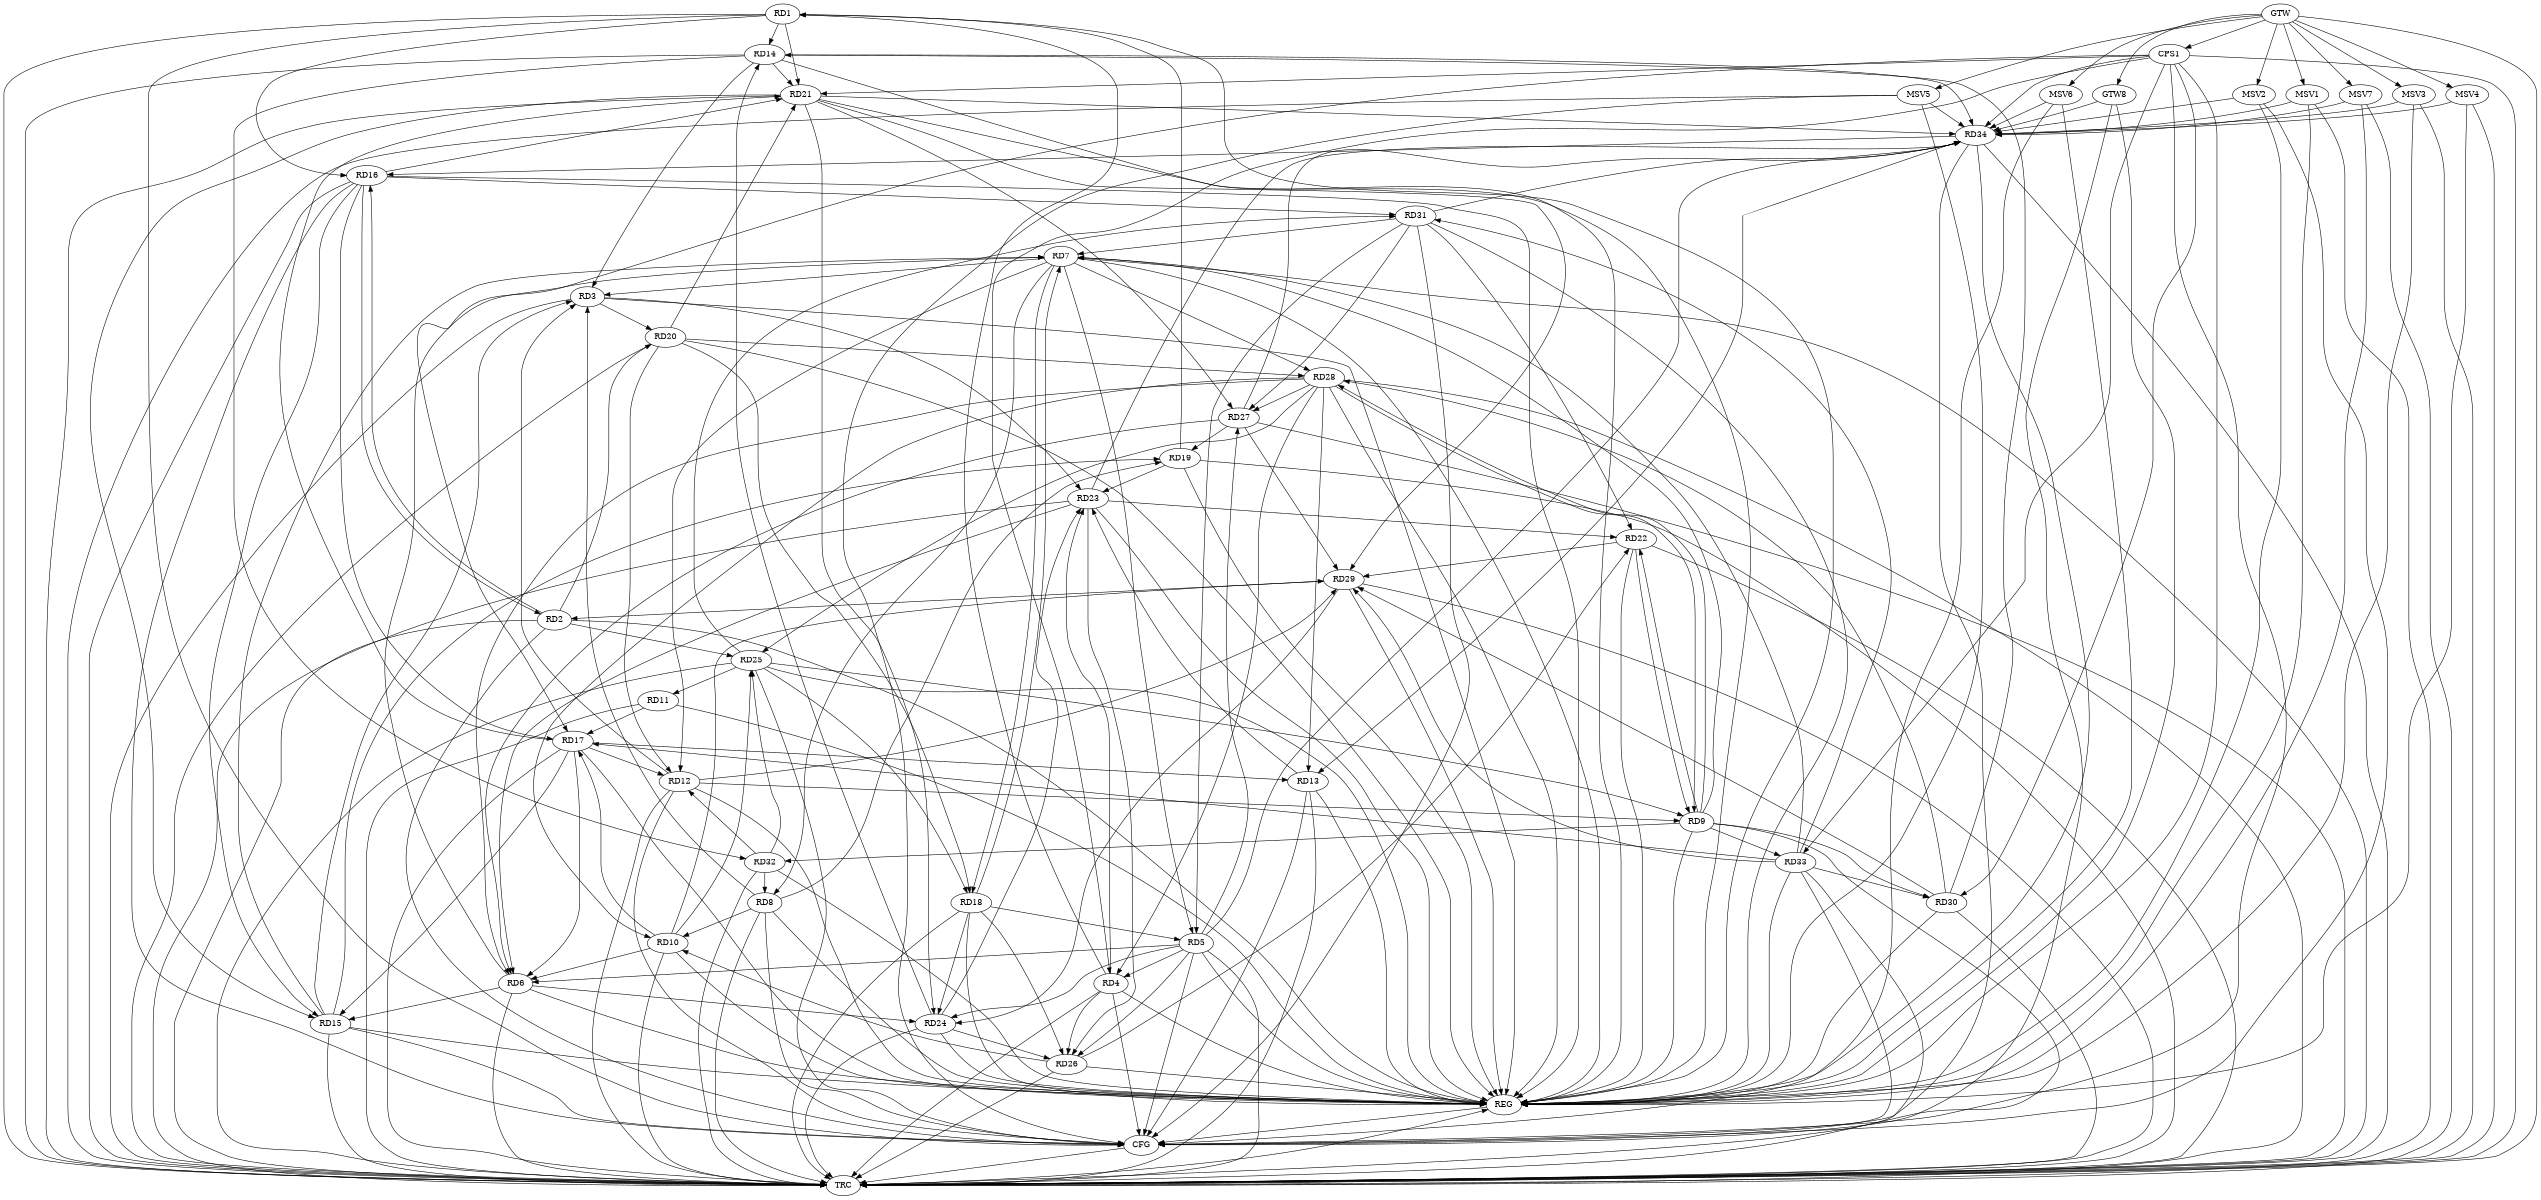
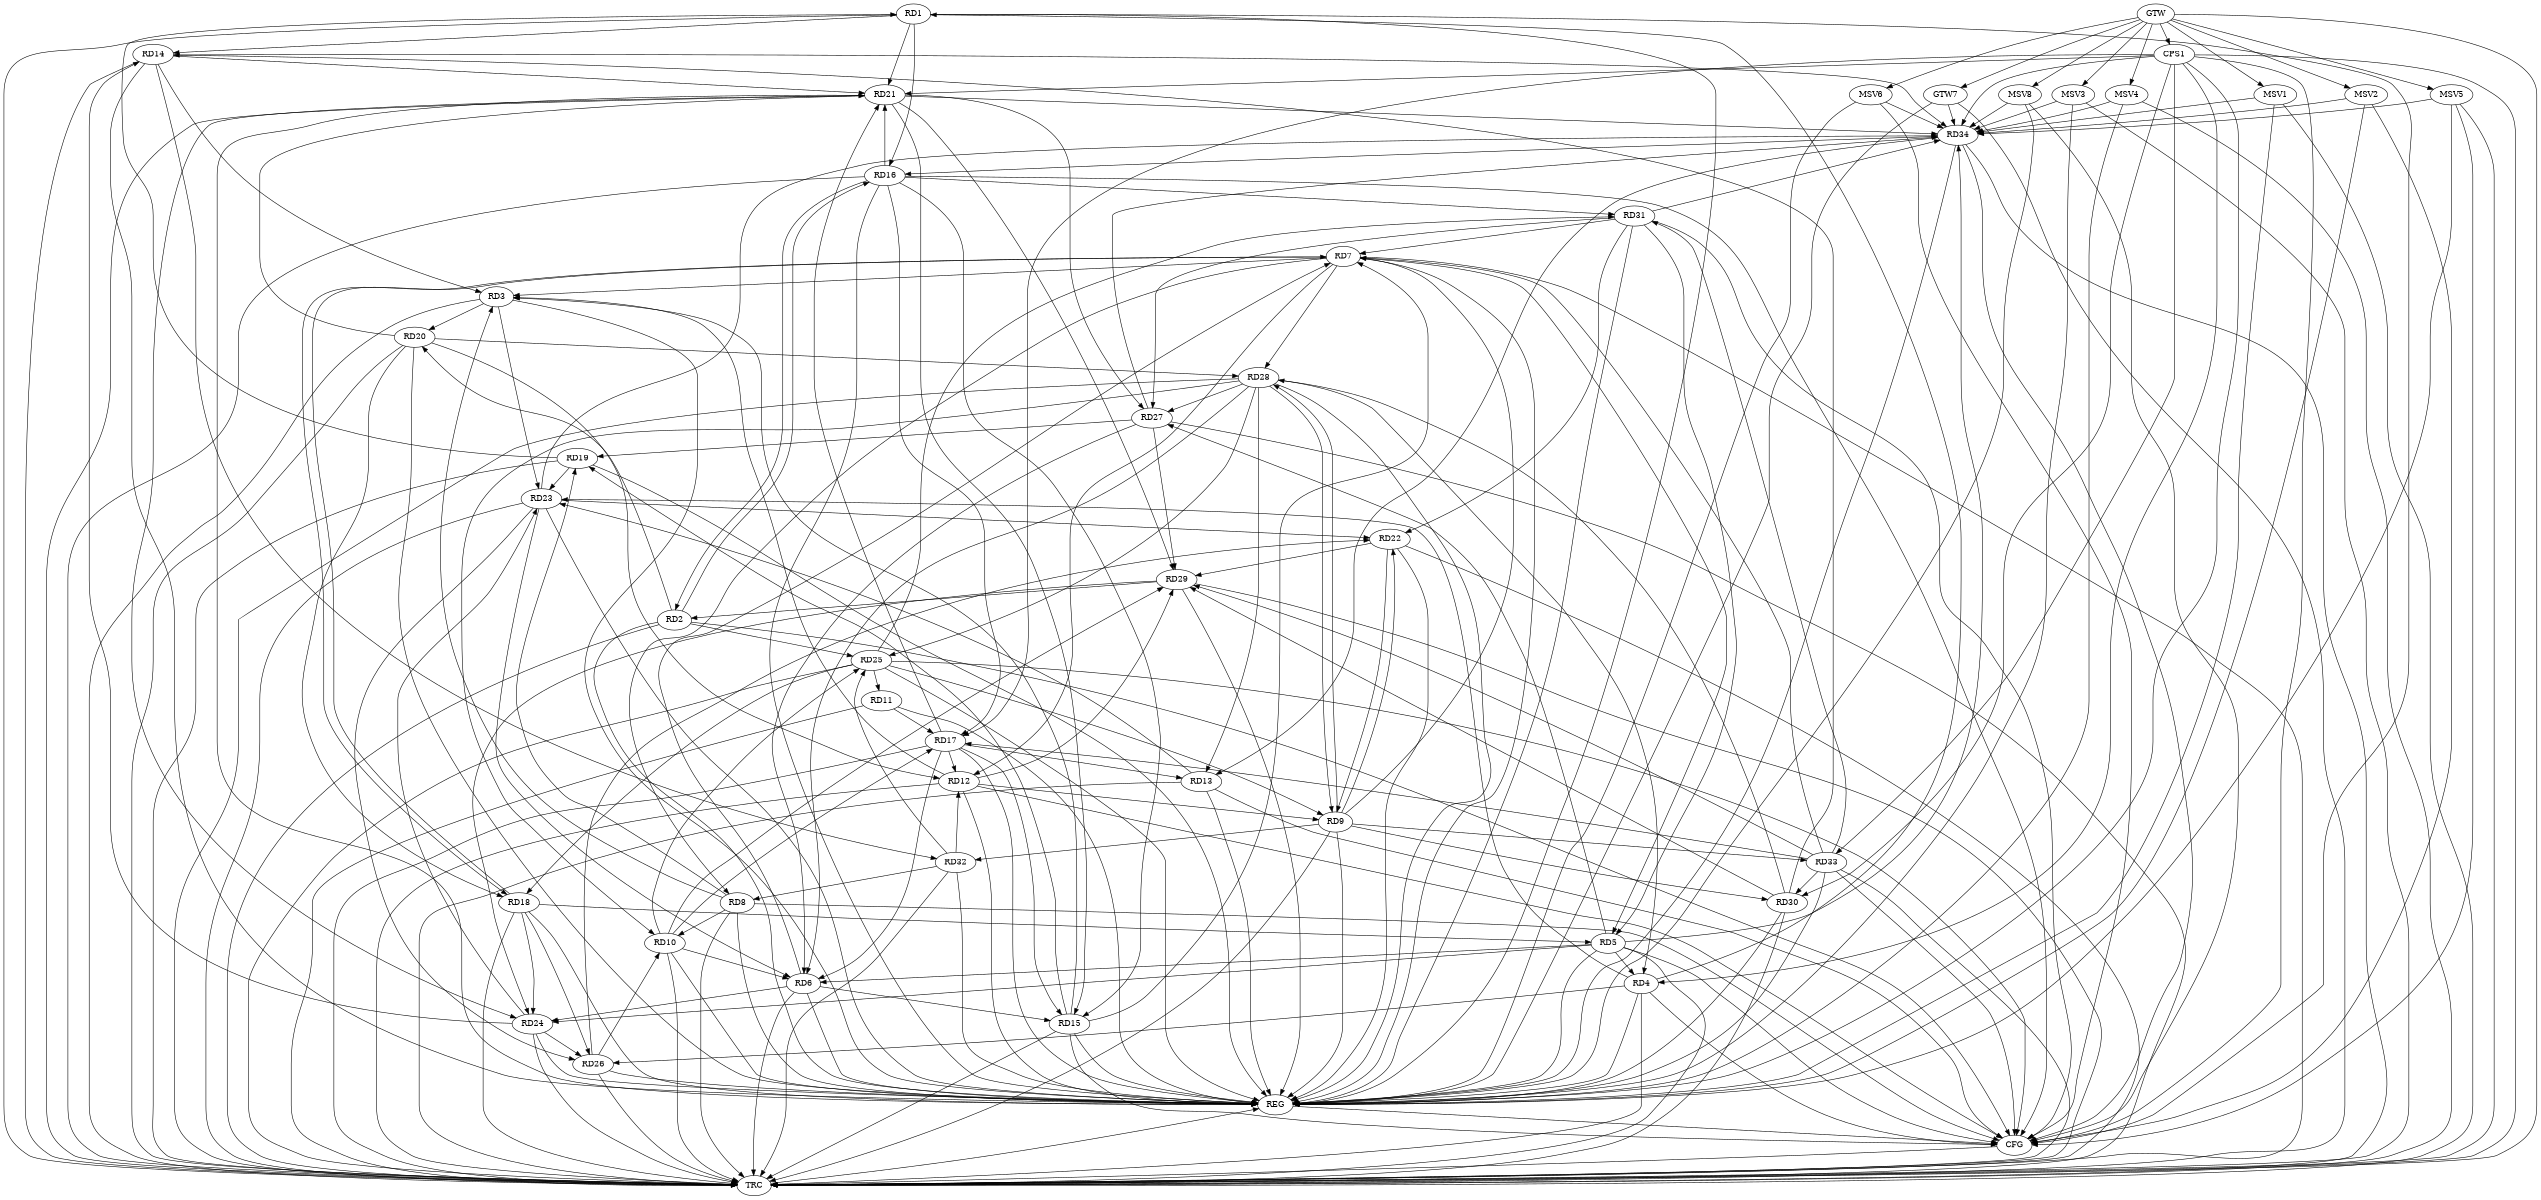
(2114, 95) -> (2020, 95)
(2361, 95) -> (1945, 95)
(1139, 1006) -> none
